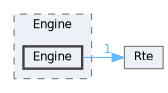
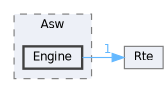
(53, 25) -> (53, 25)
